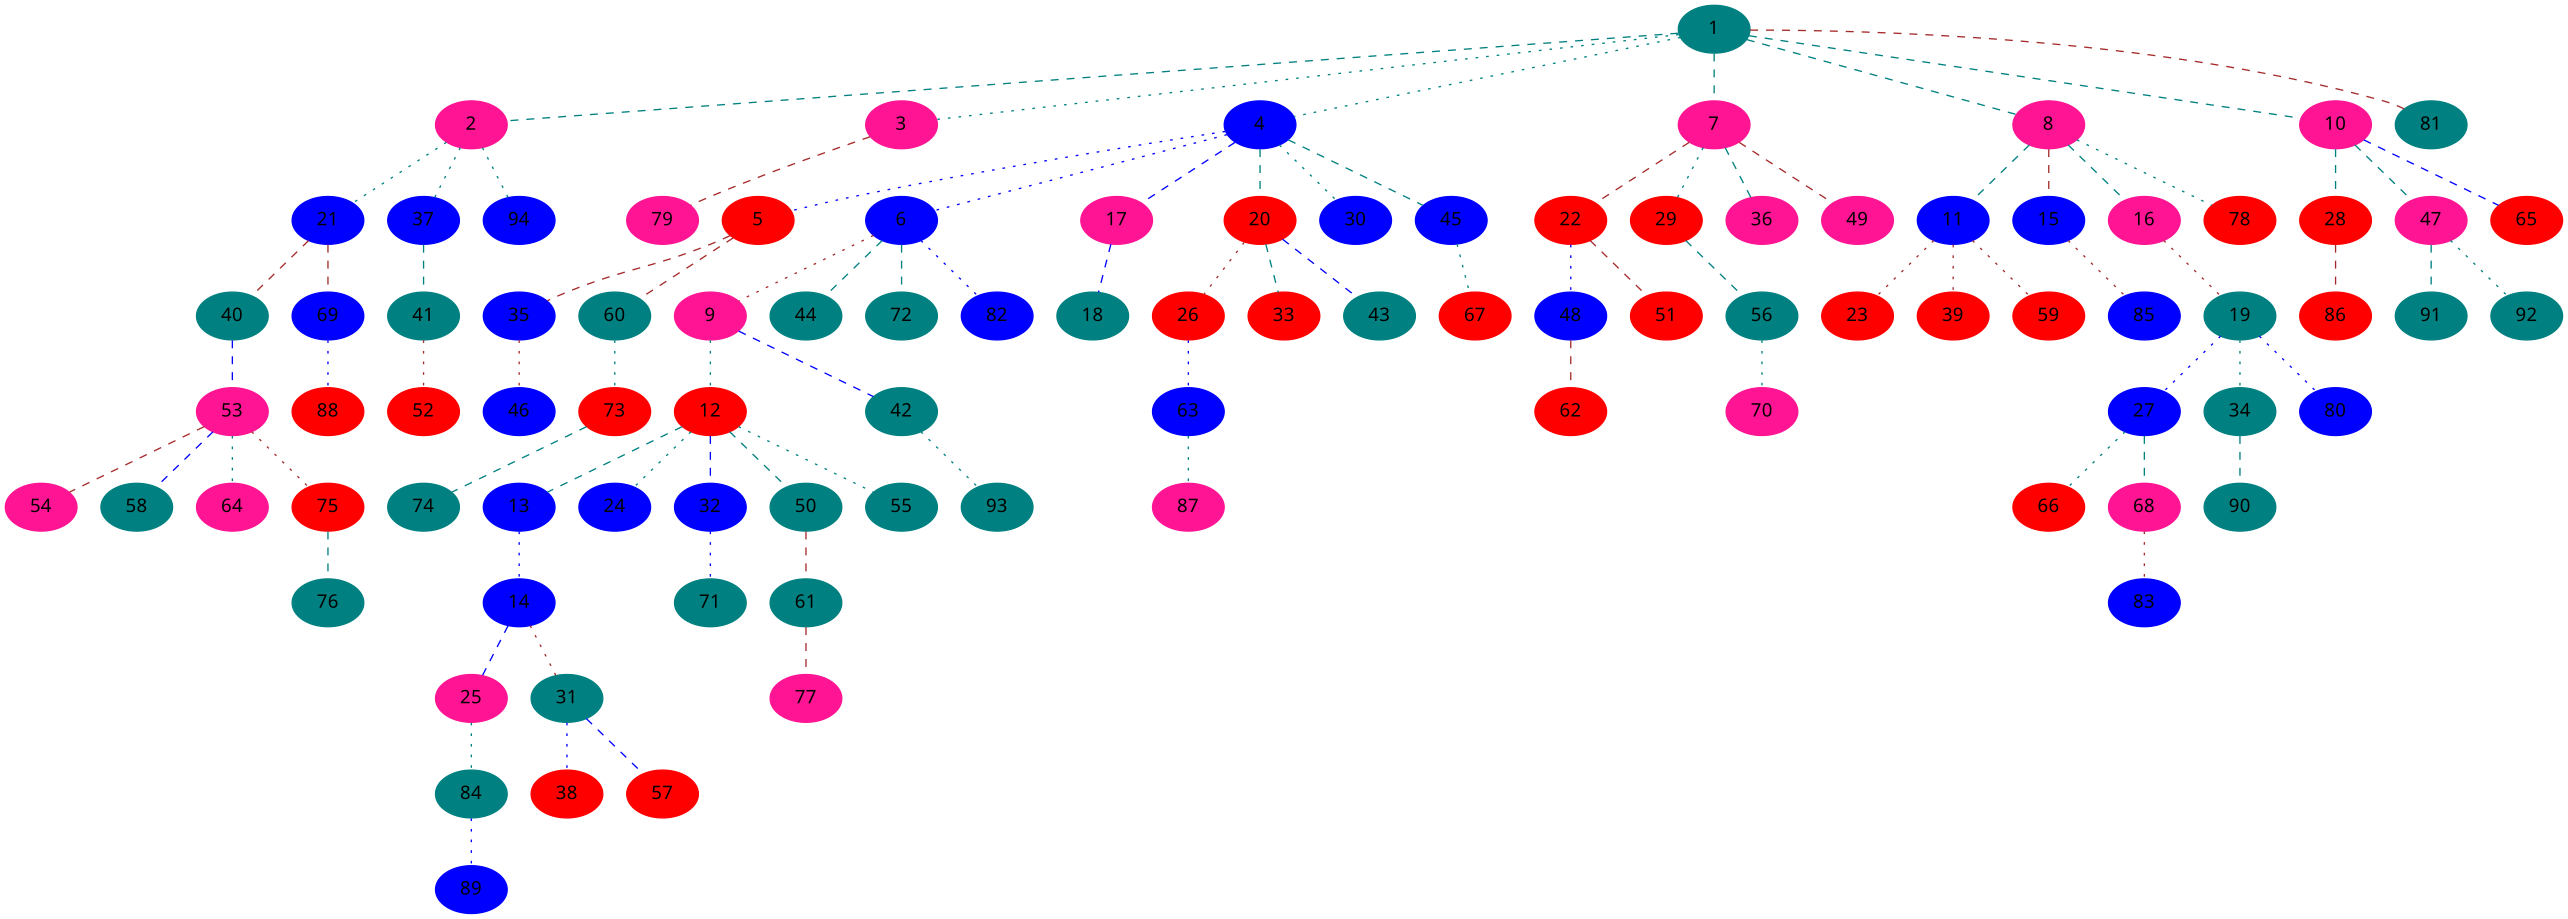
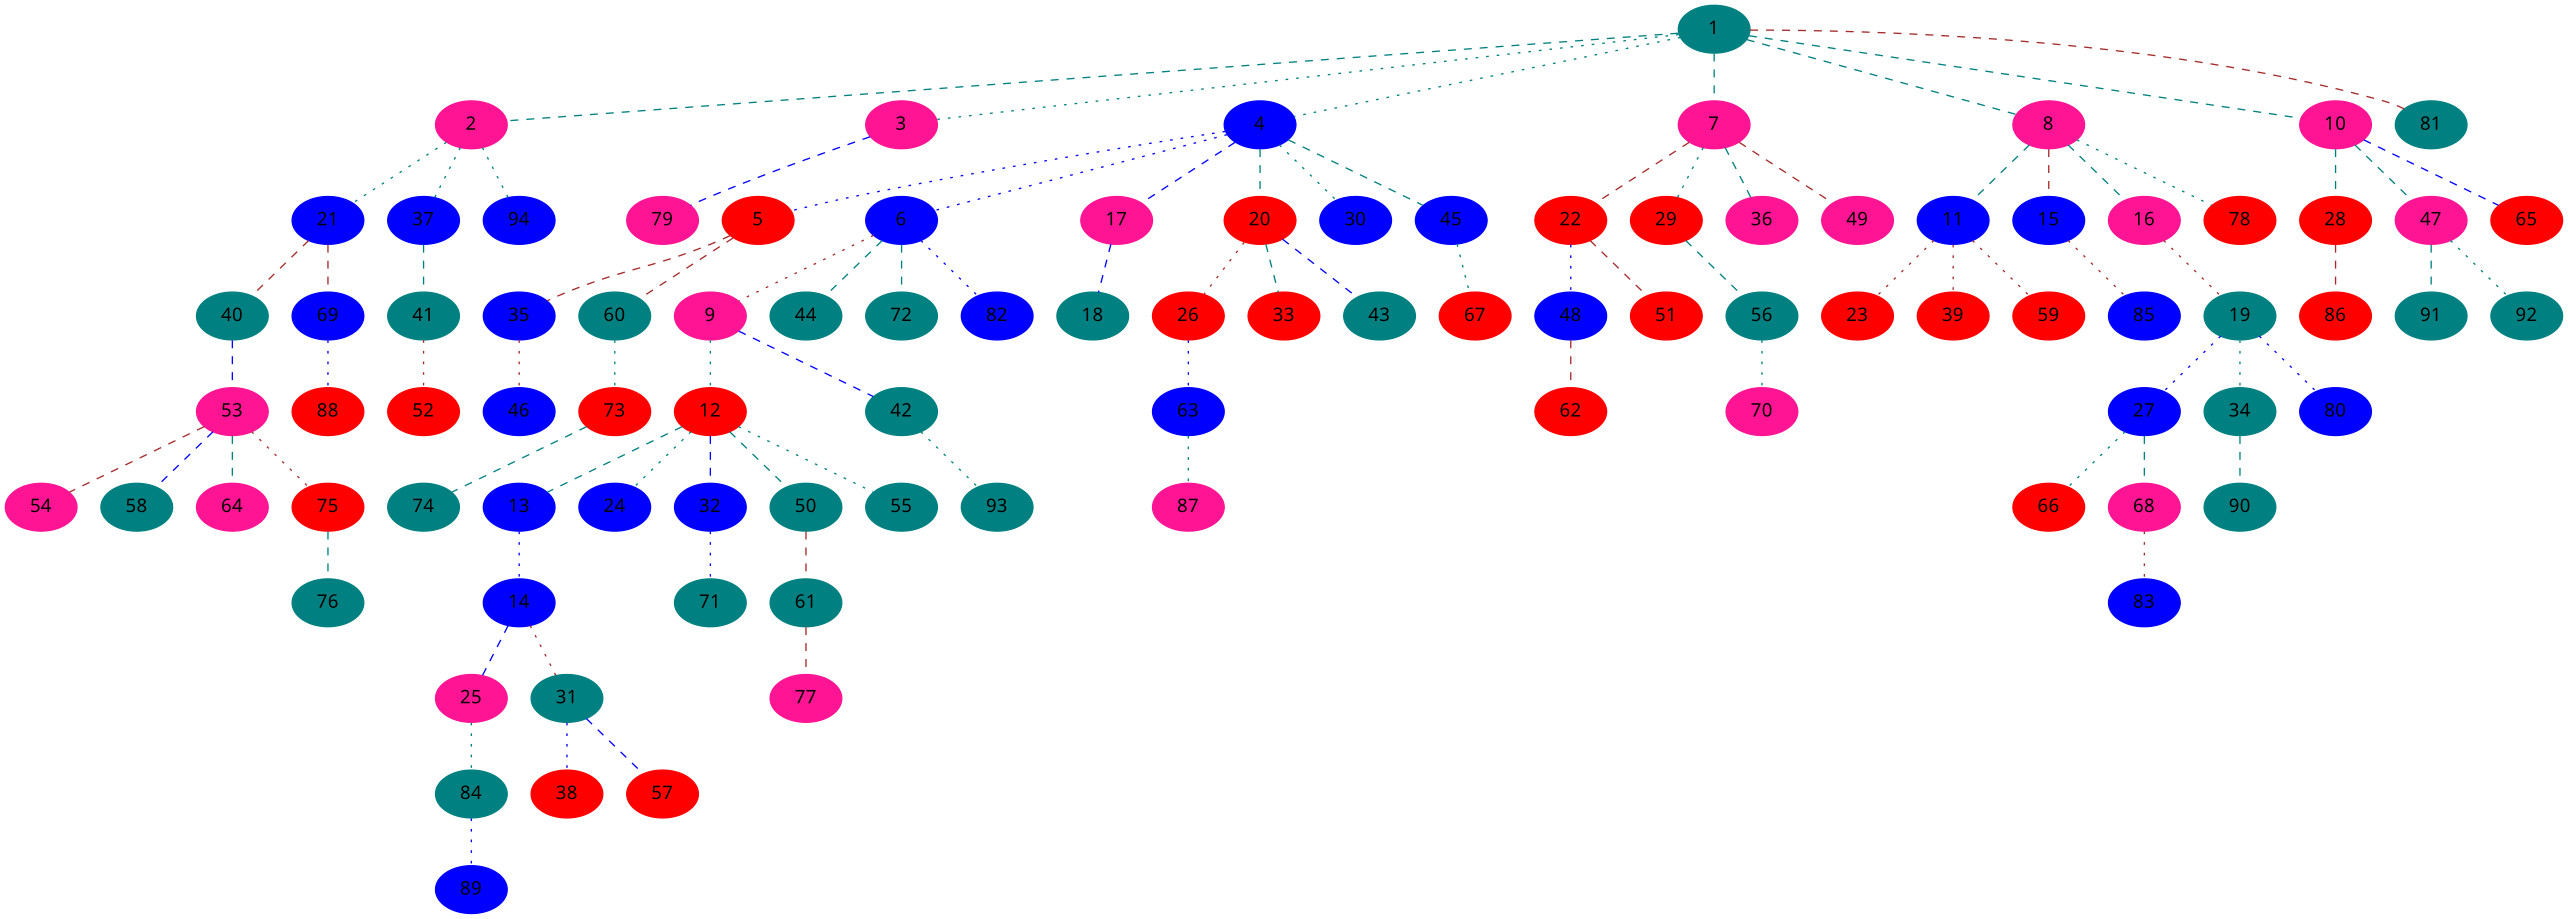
(780, 169) -> (780, 169)
(232, 460) -> (232, 460)
